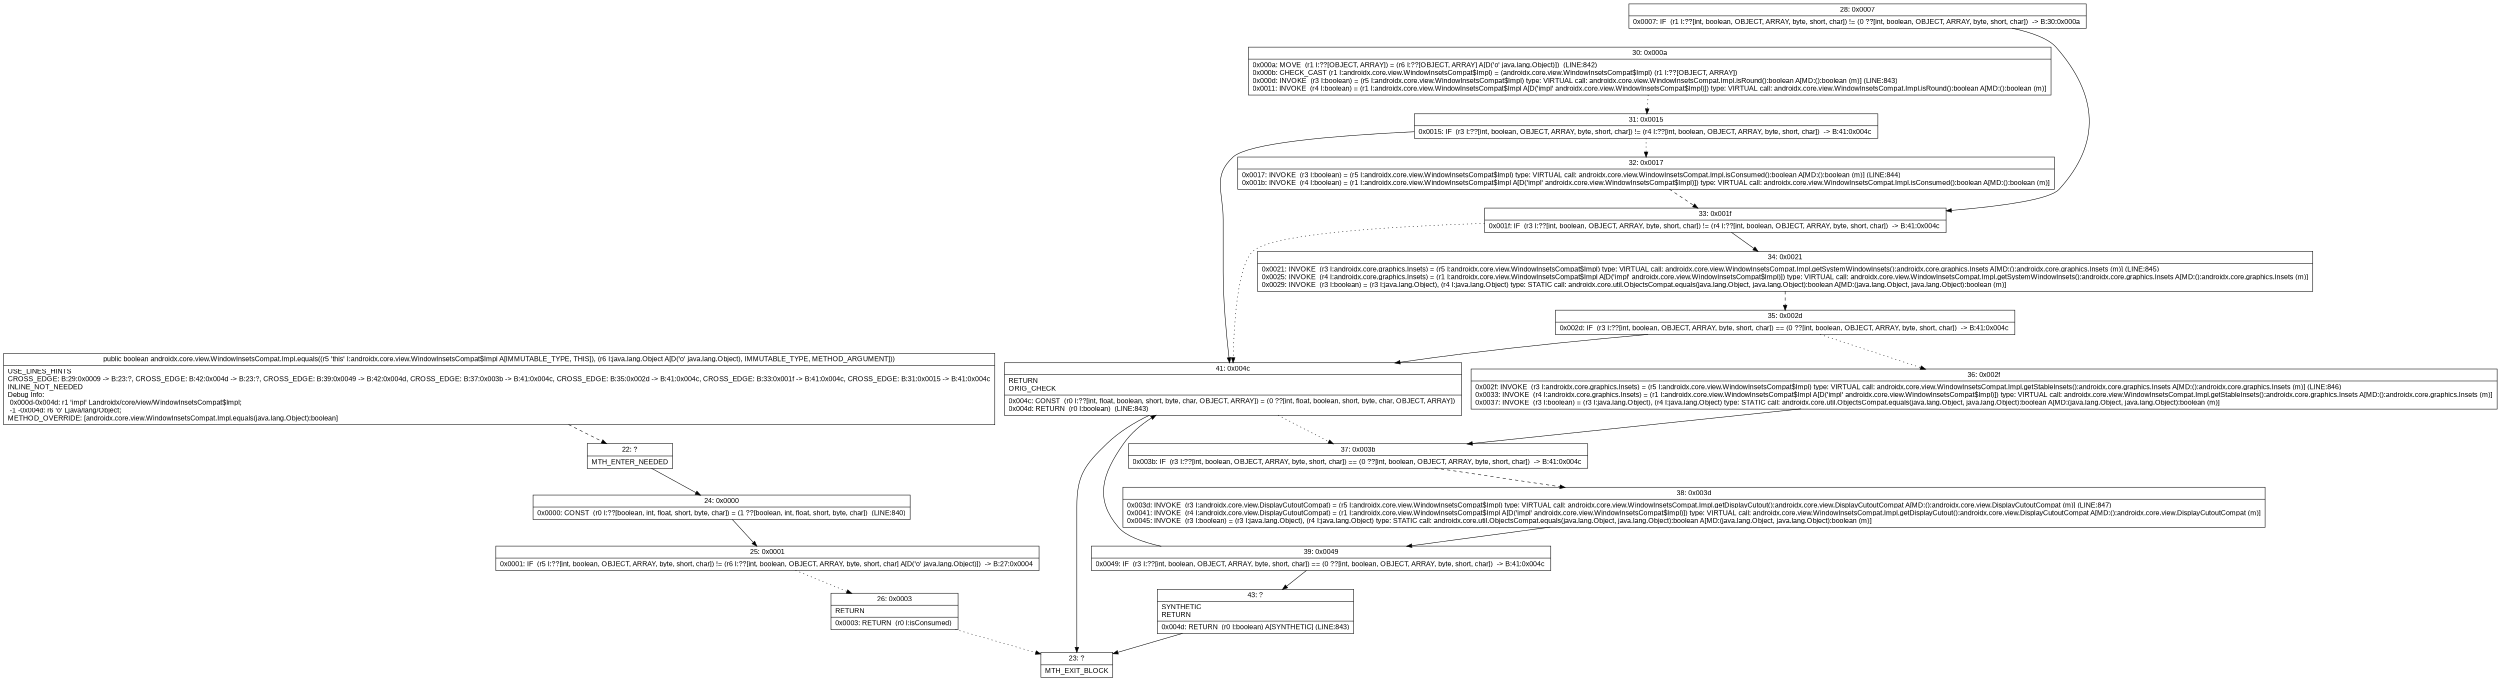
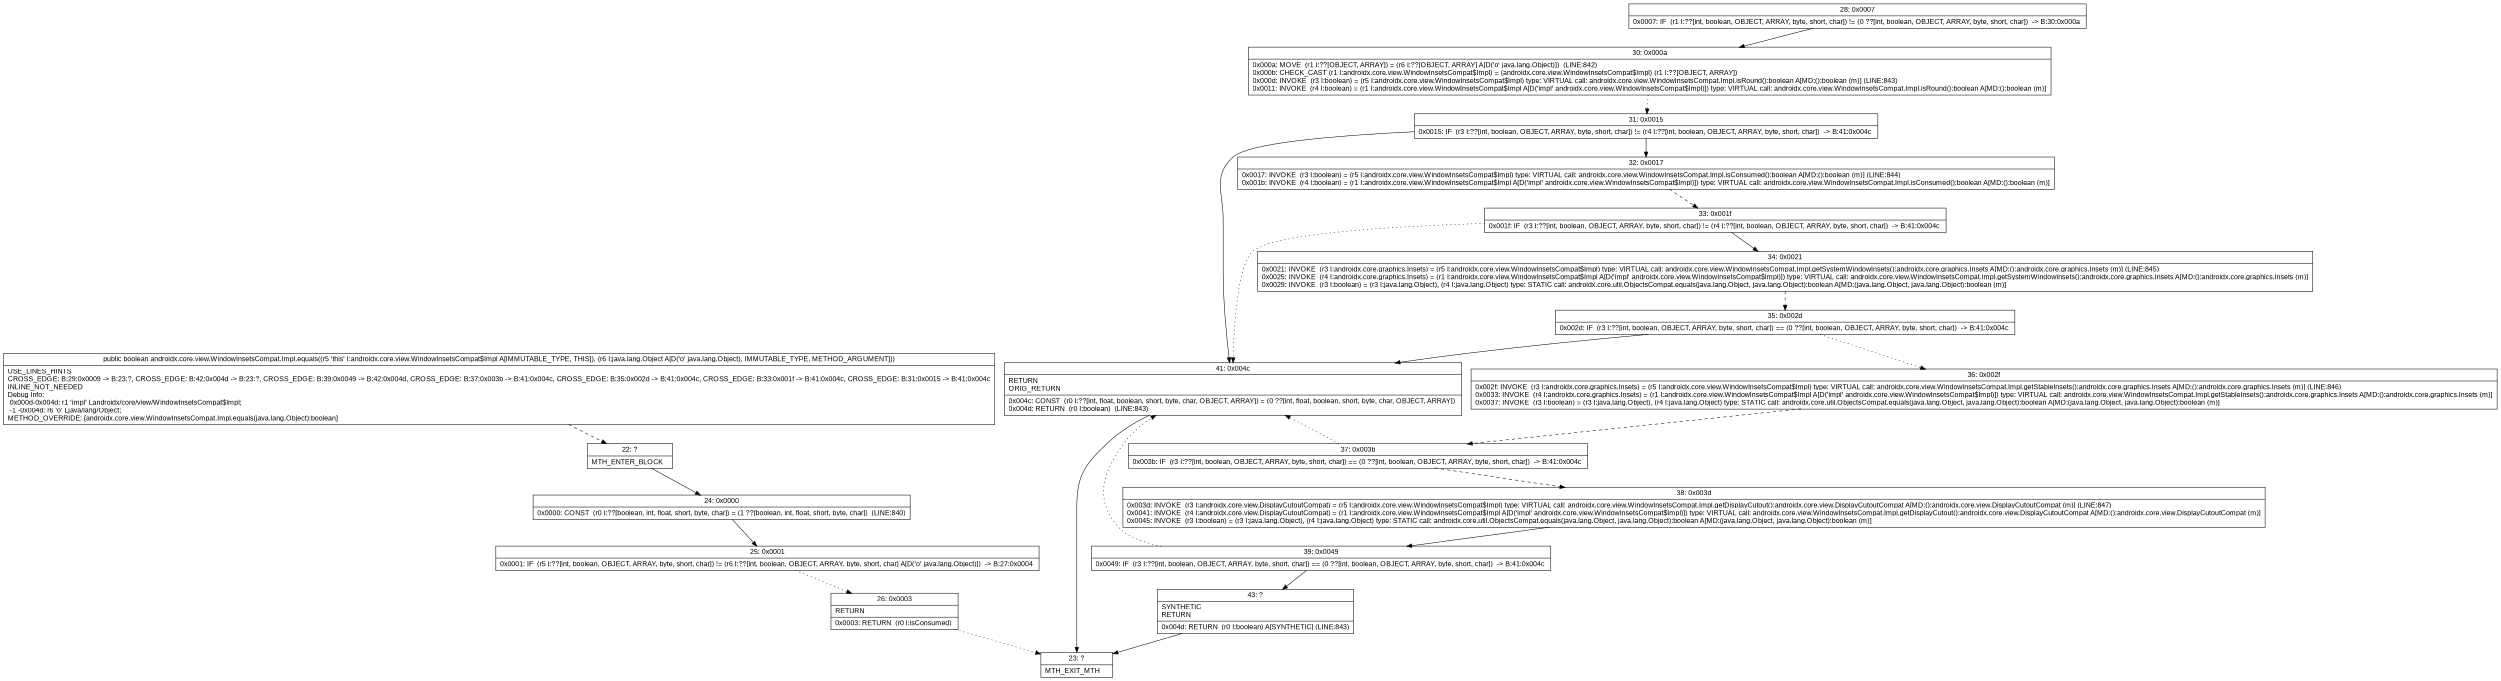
(1646, 145) -> (1646, 145)
(2084, 148) -> (1779, 37)
(1032, 389) -> (1035, 389)
(1637, 426) -> (1637, 426)
(1303, 428) -> (1314, 431)
(630, 462) -> (627, 462)
(1104, 490) -> (1104, 490)
(1077, 671) -> (1073, 671)
